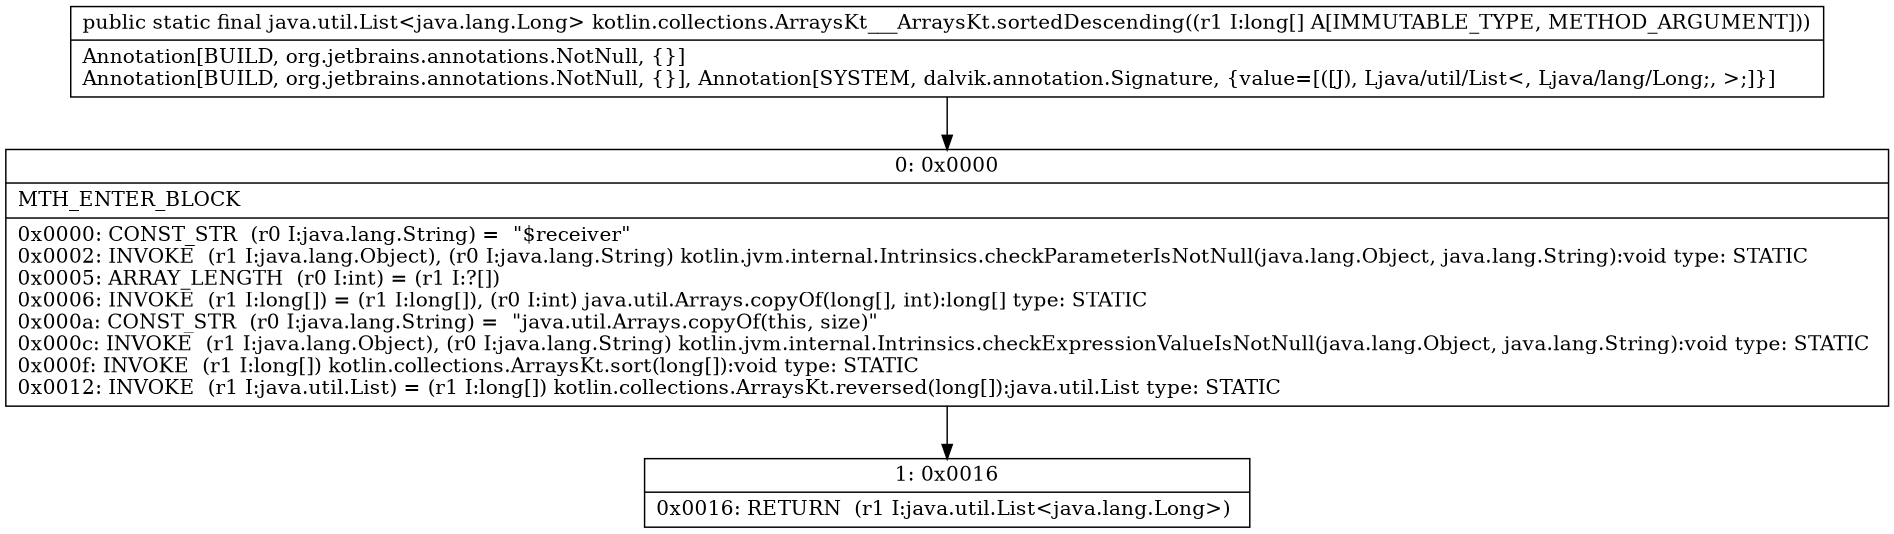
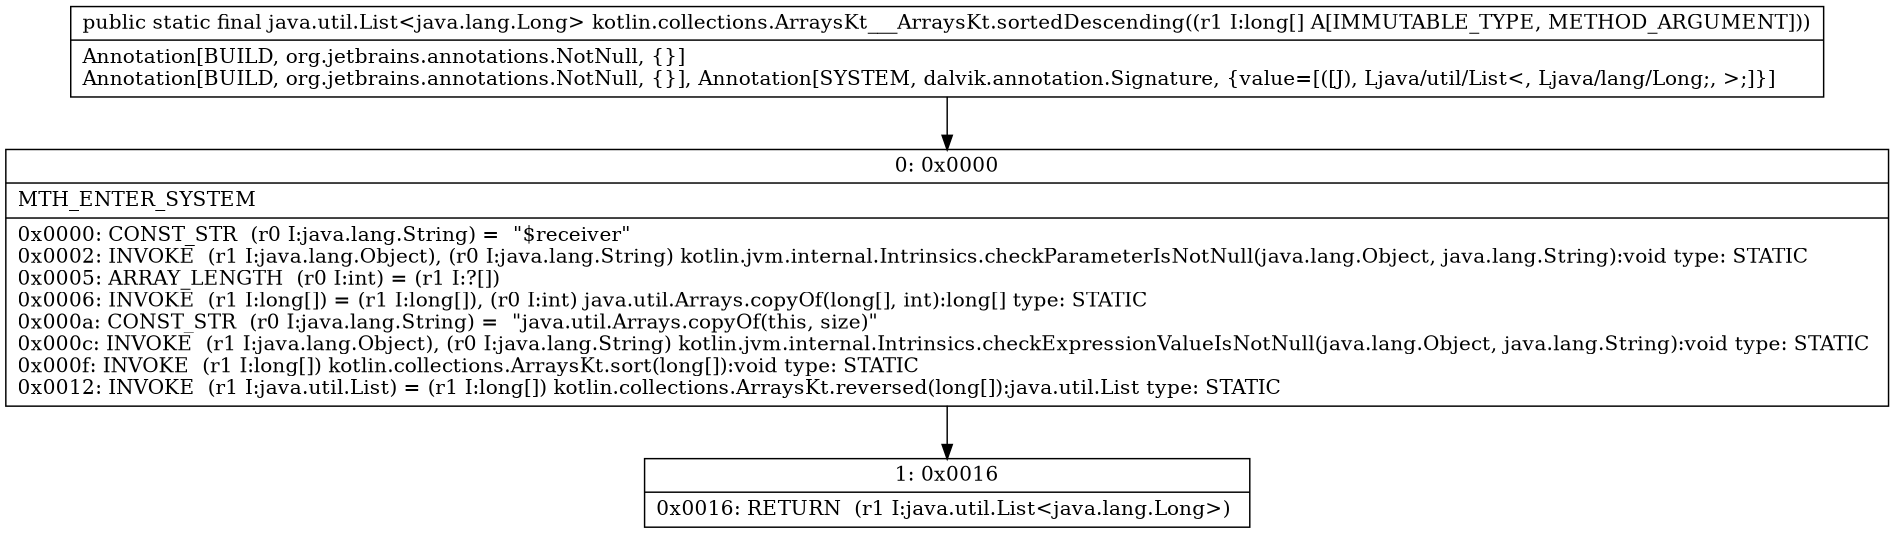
(130, 200) -> (137, 200)
